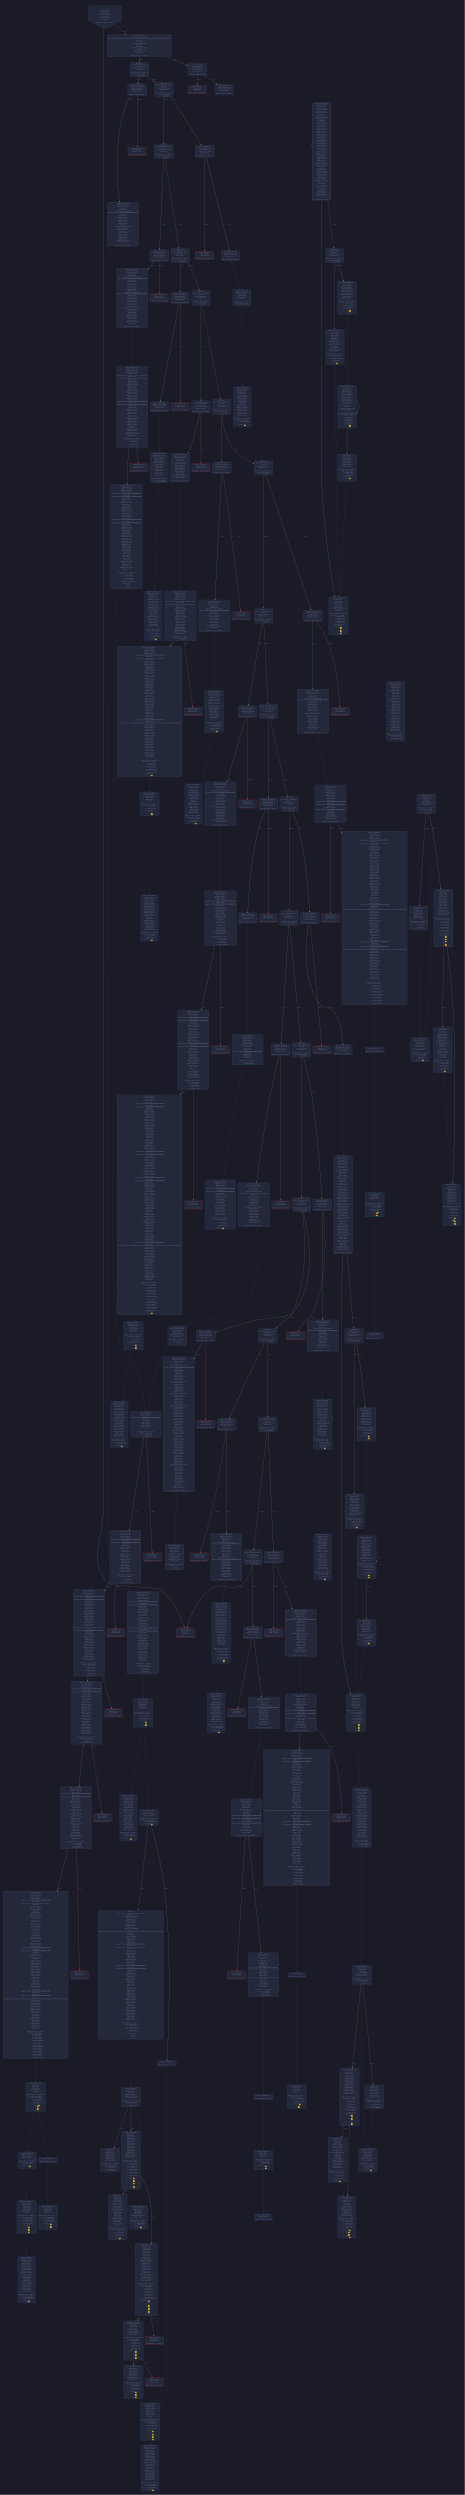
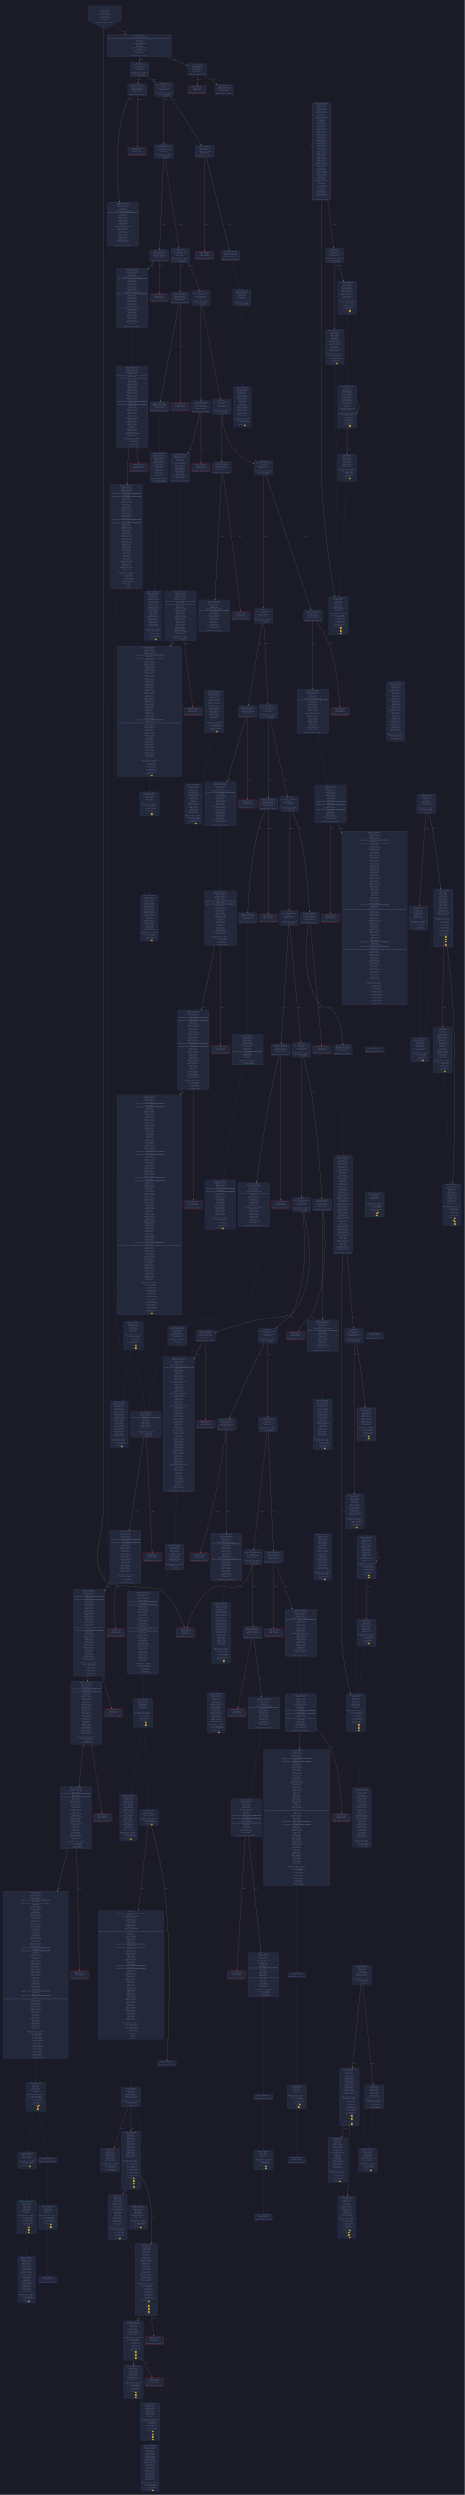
none -> (297, 2160)
none -> (48, 2280)
